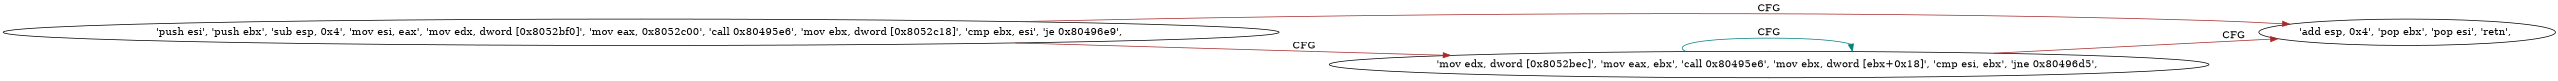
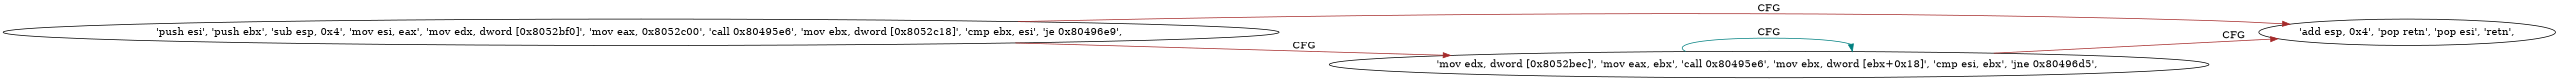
(2407, 32) -> (2407, 32)
